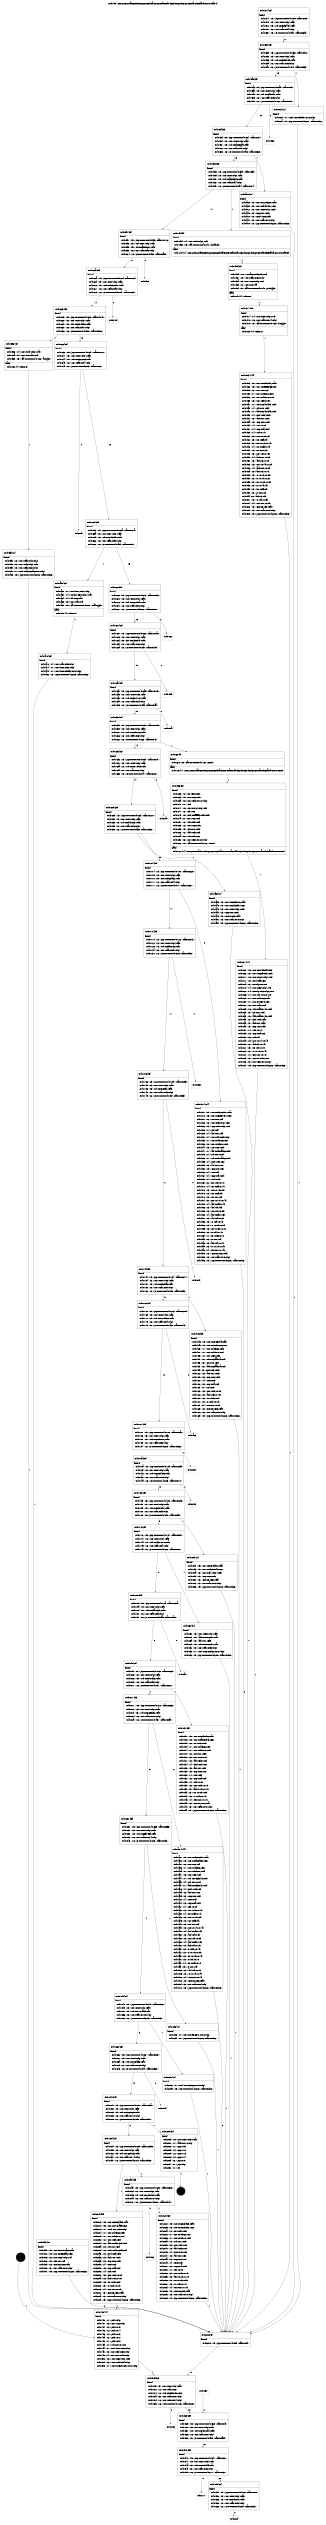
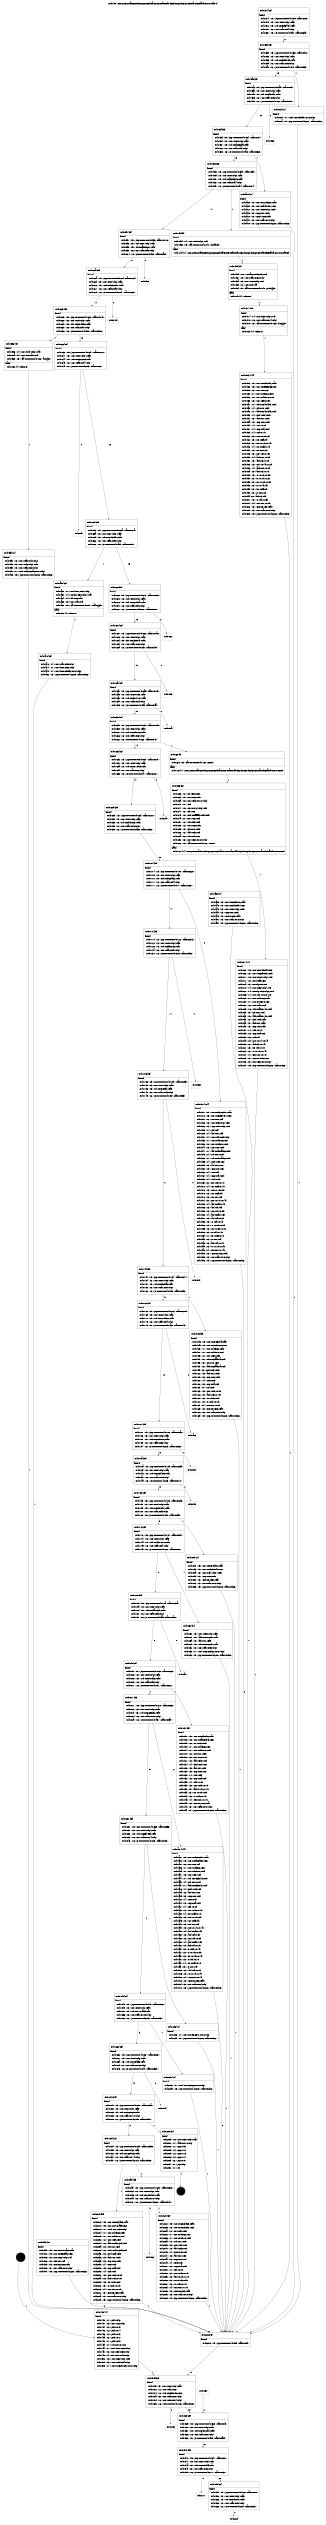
(182, 857) -> none
none -> (158, 1452)
(117, 2306) -> (169, 2320)
